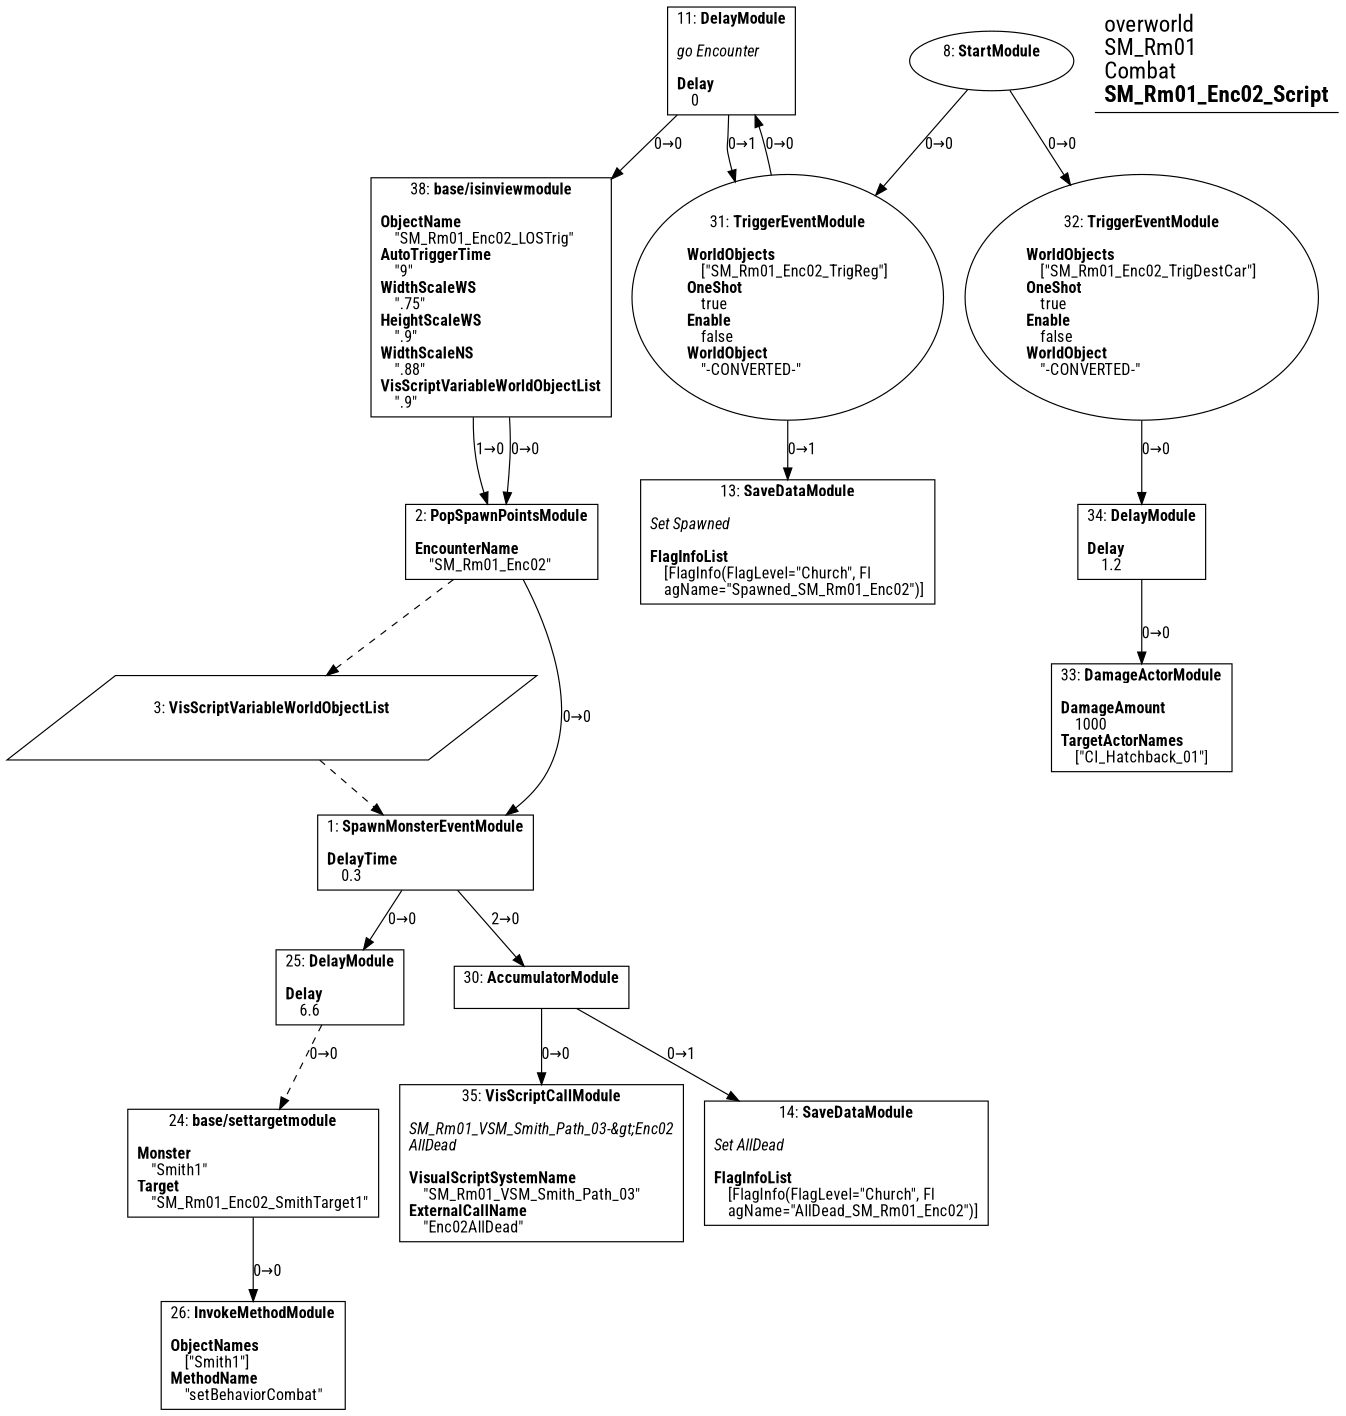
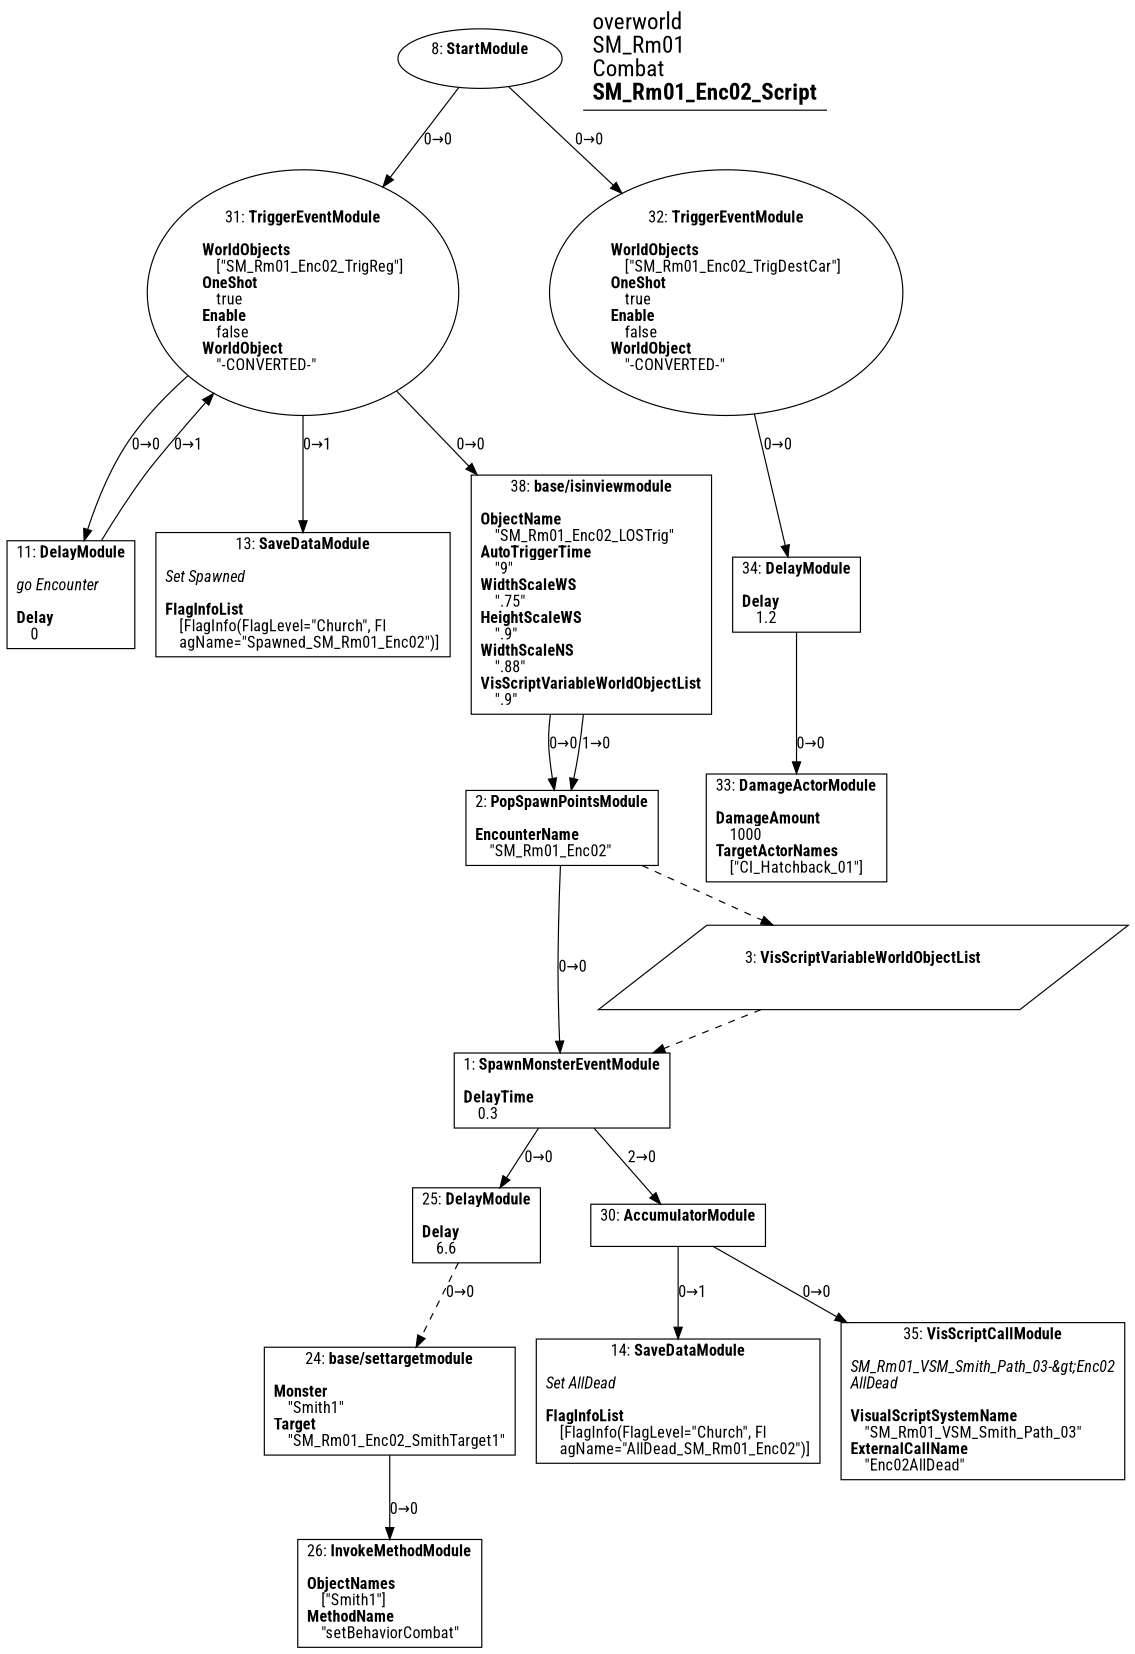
(649, 143) -> (433, 429)
